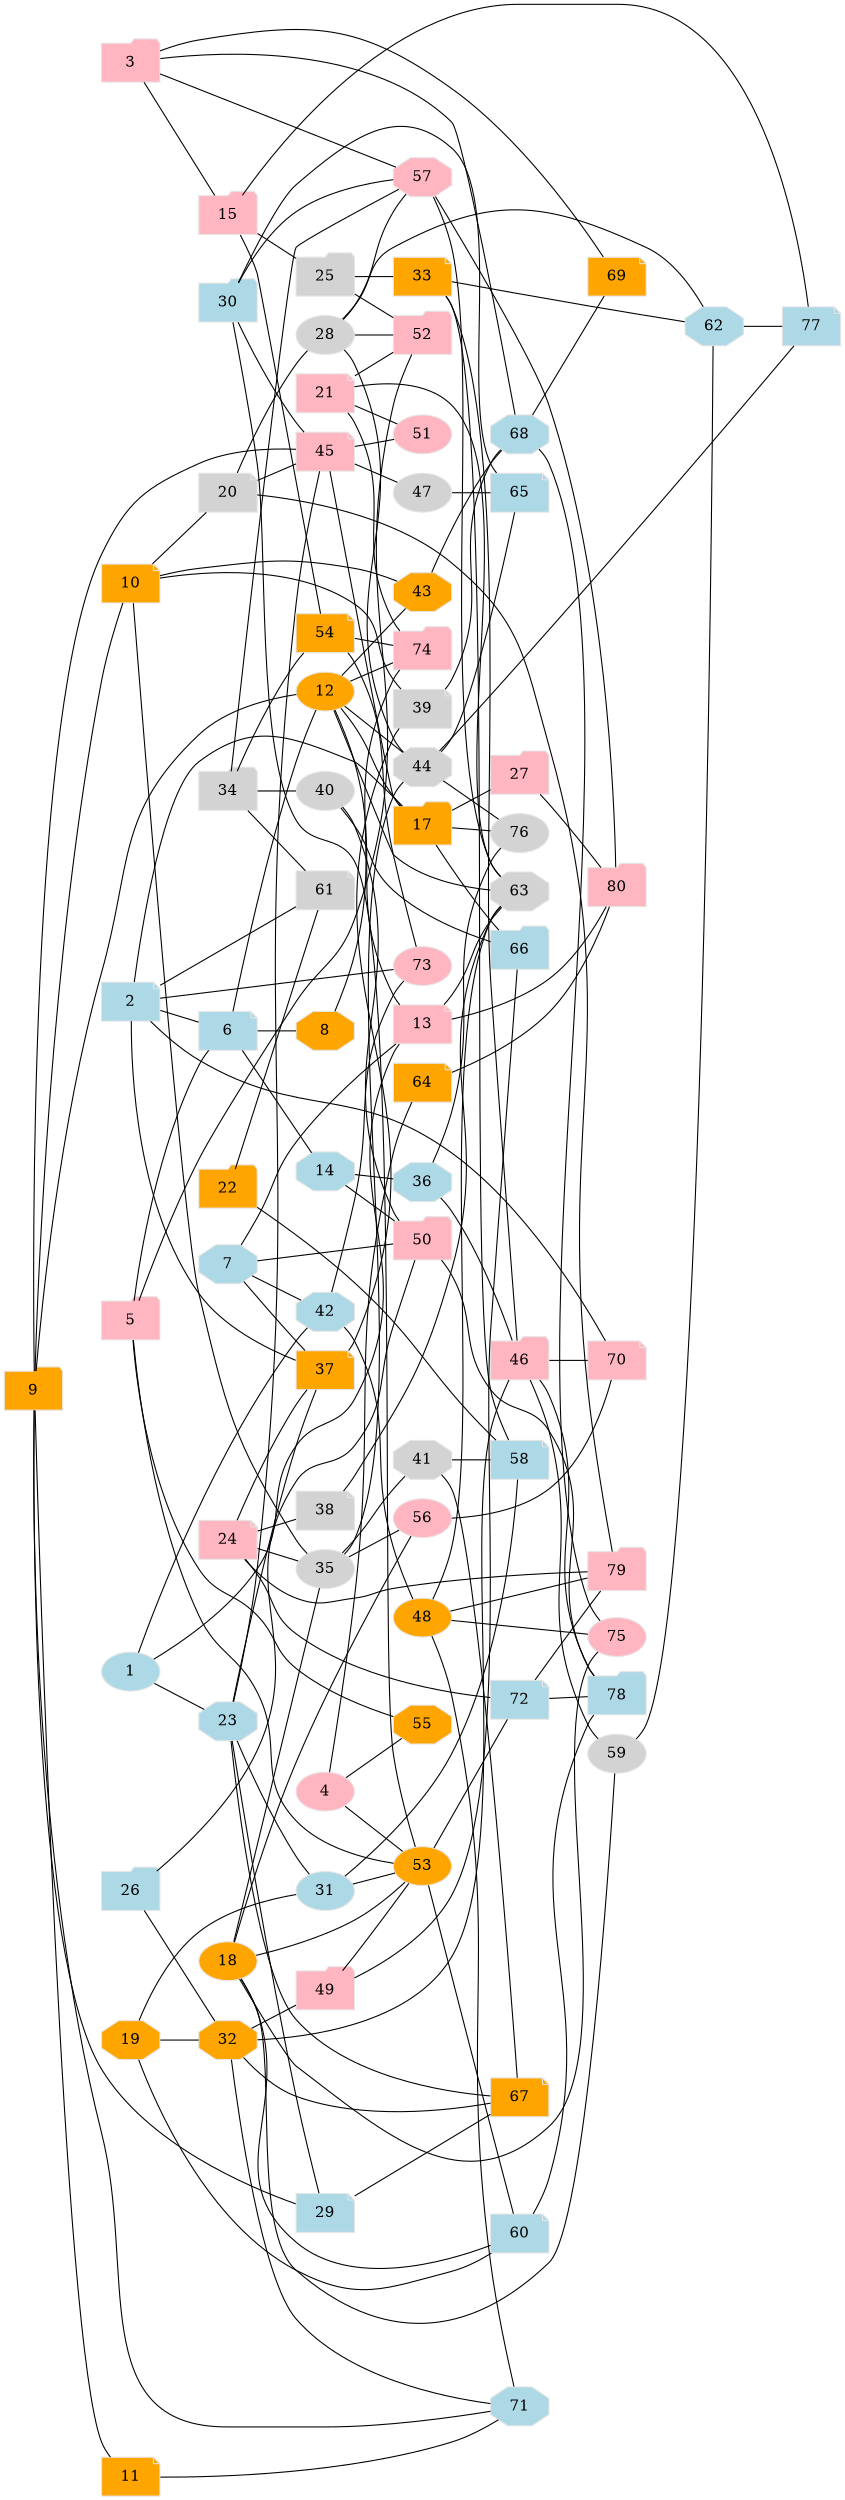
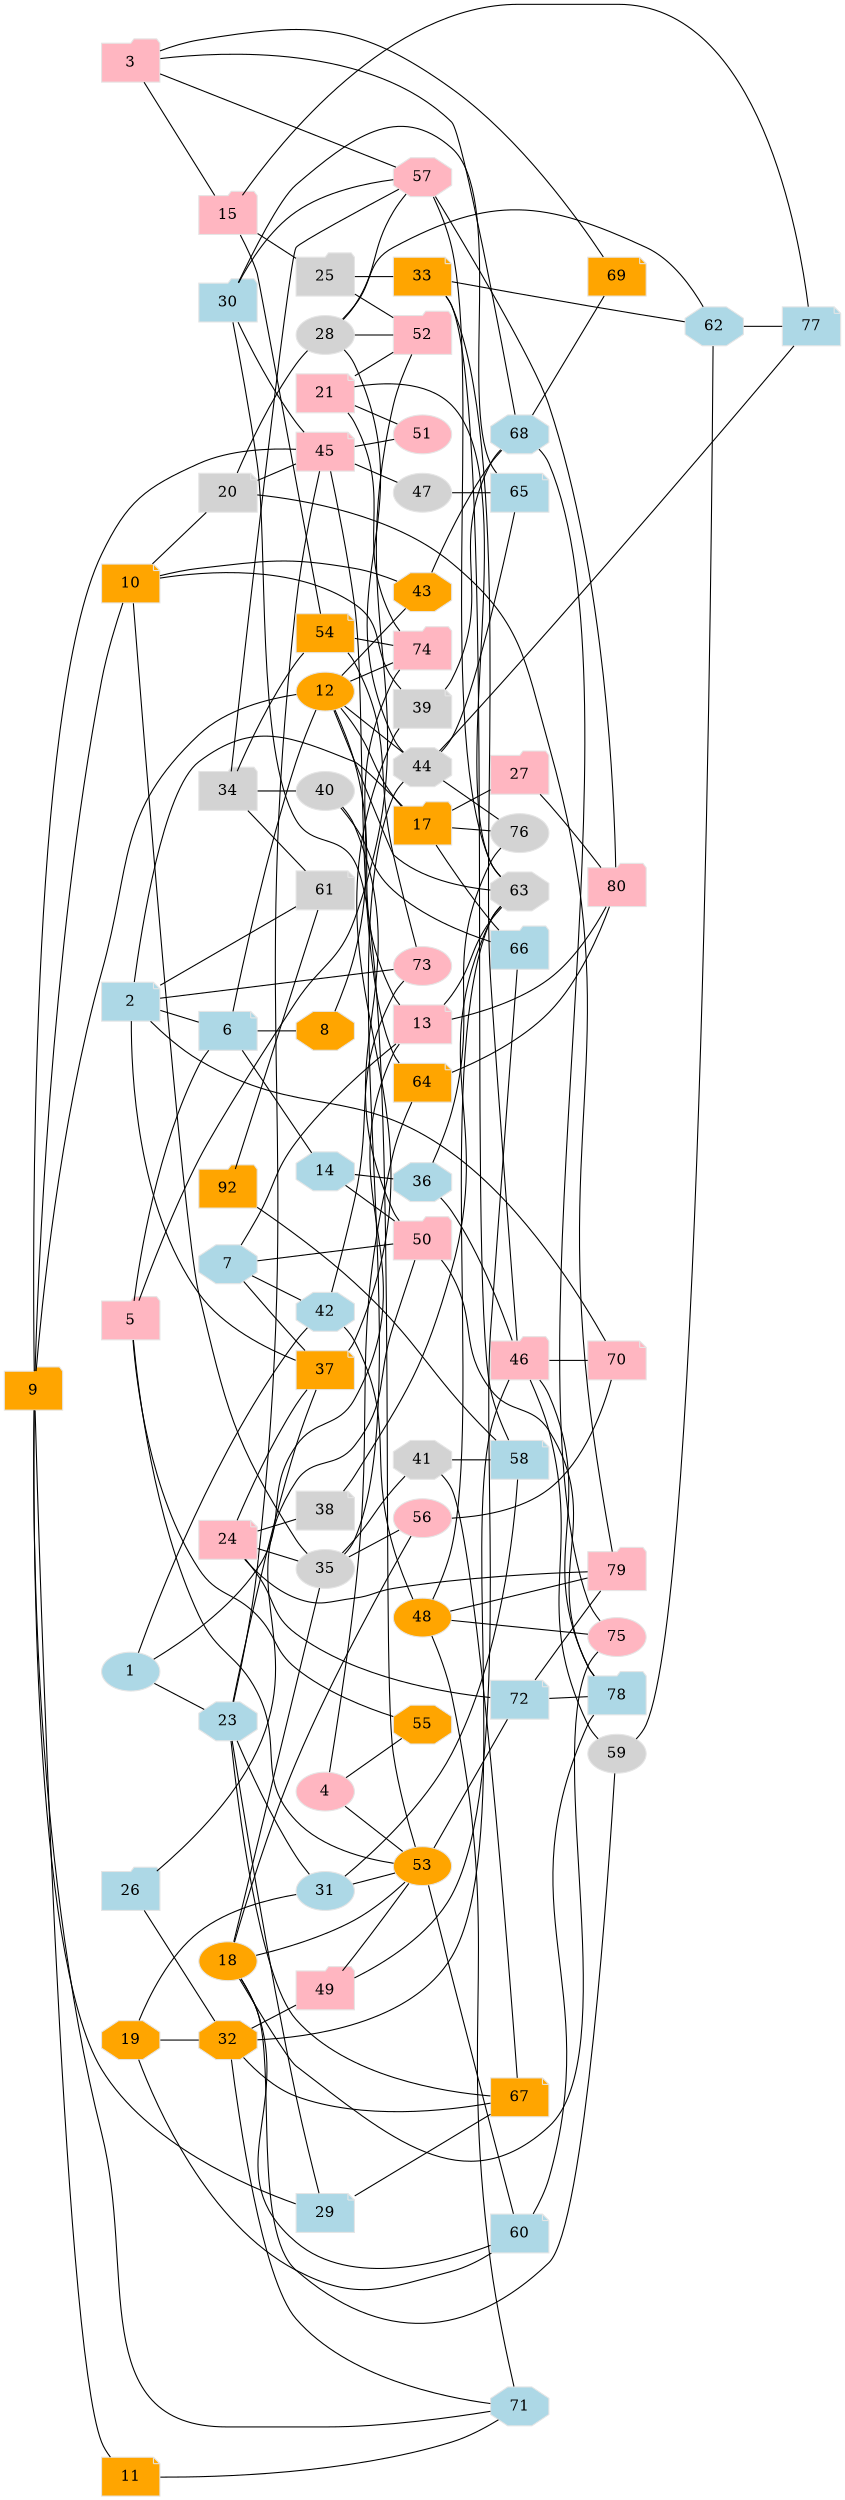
(360, 631) -> (361, 753)
(228, 1189) -> (228, 1189)
